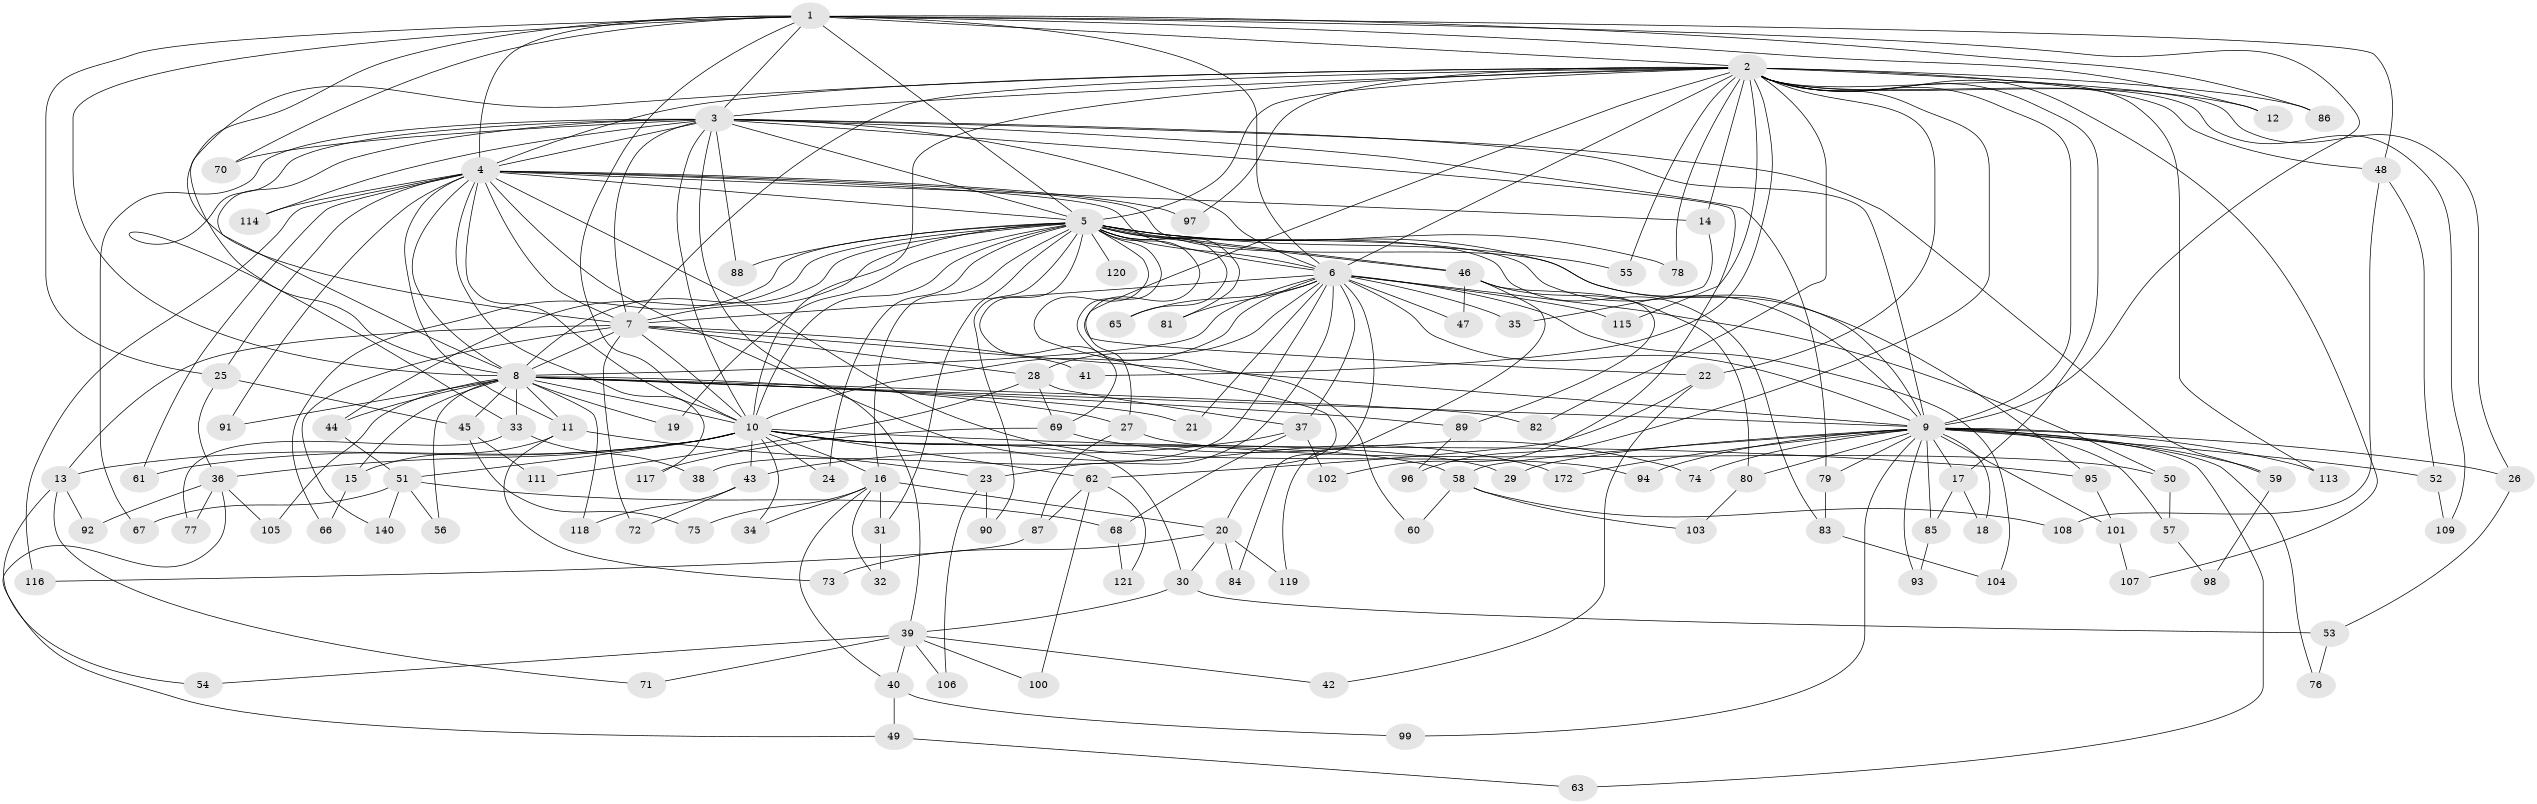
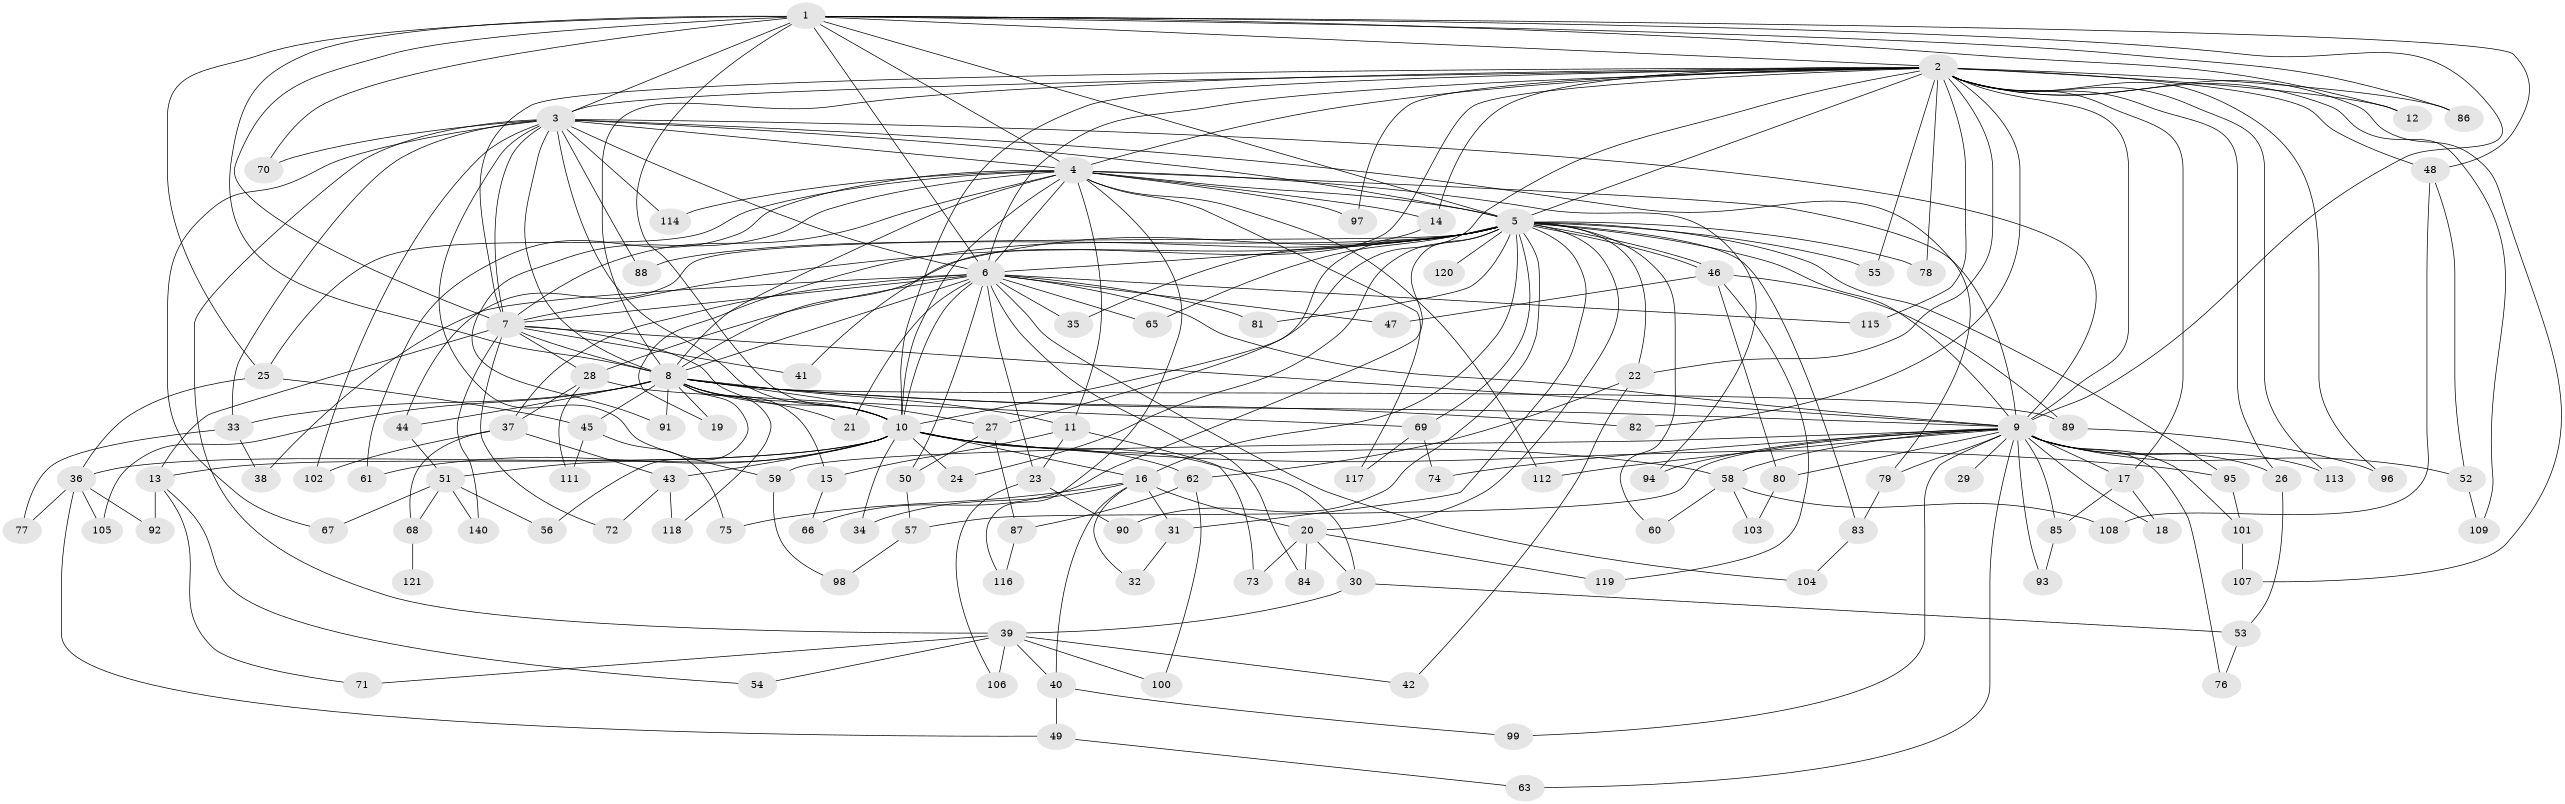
(1134, 445) -> none
(1564, 479) -> (1542, 479)
(1145, 524) -> none
